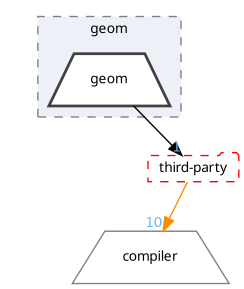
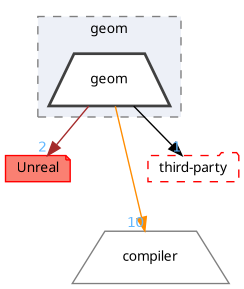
none -> (38, 169)
(178, 200) -> (128, 162)
